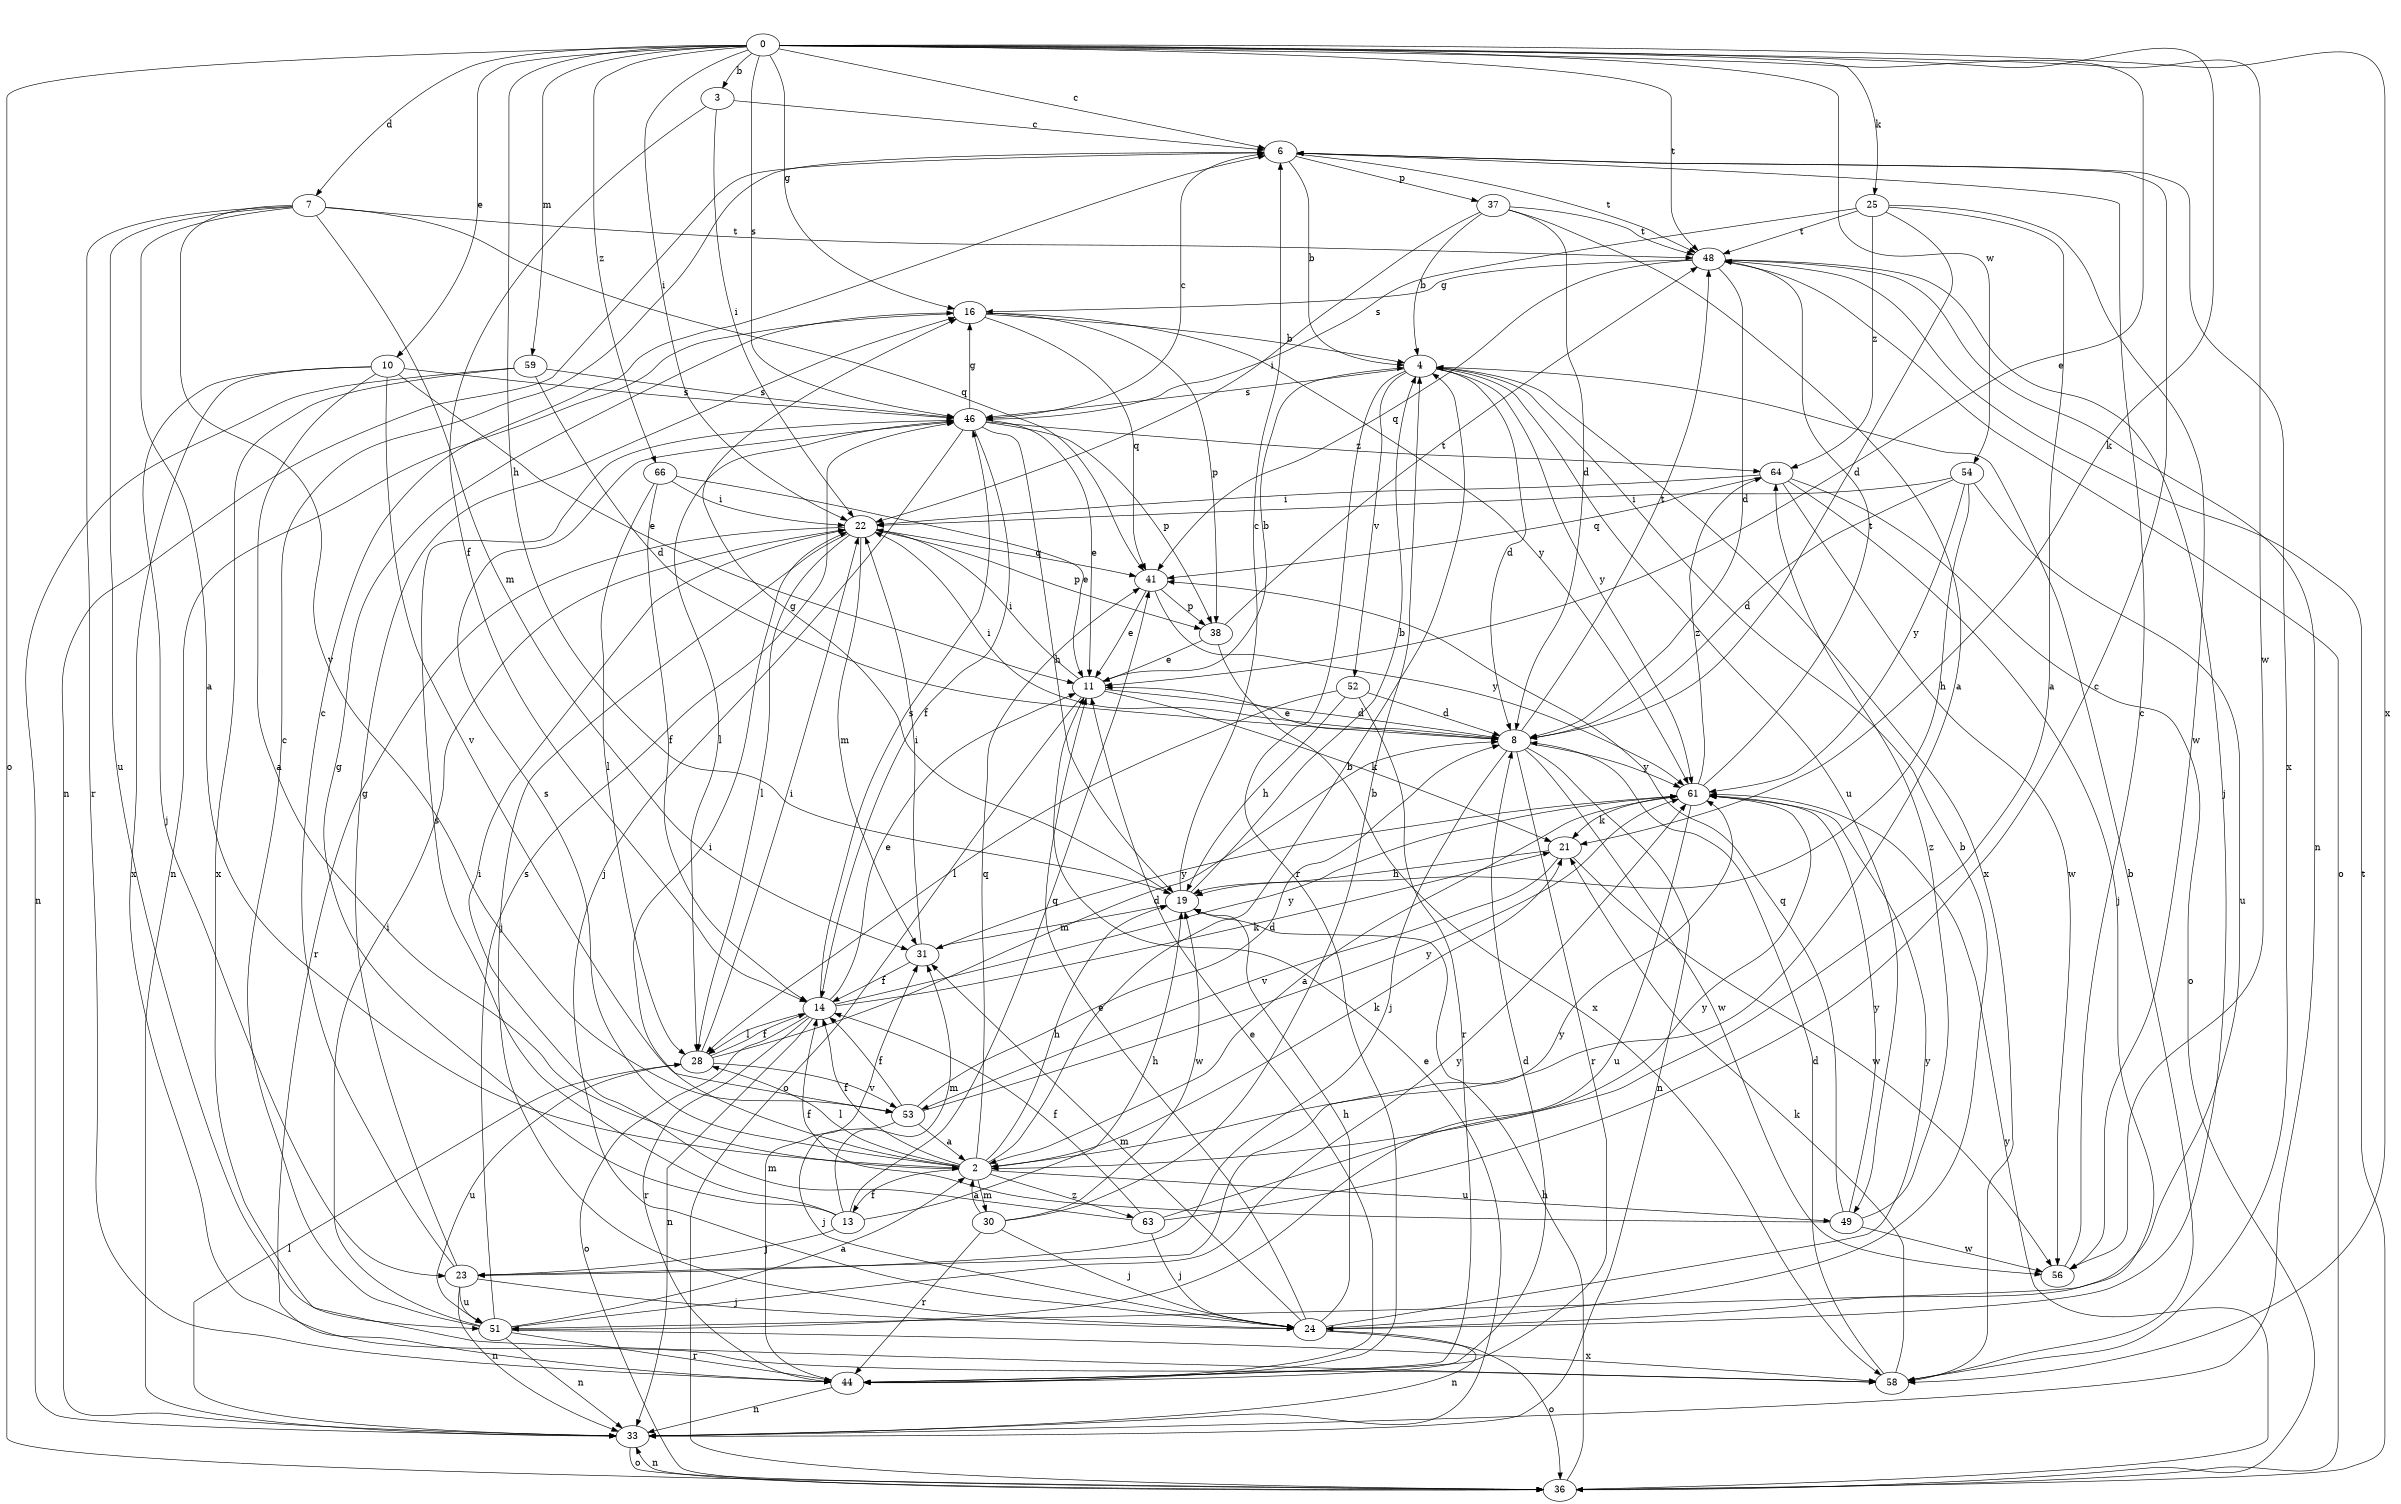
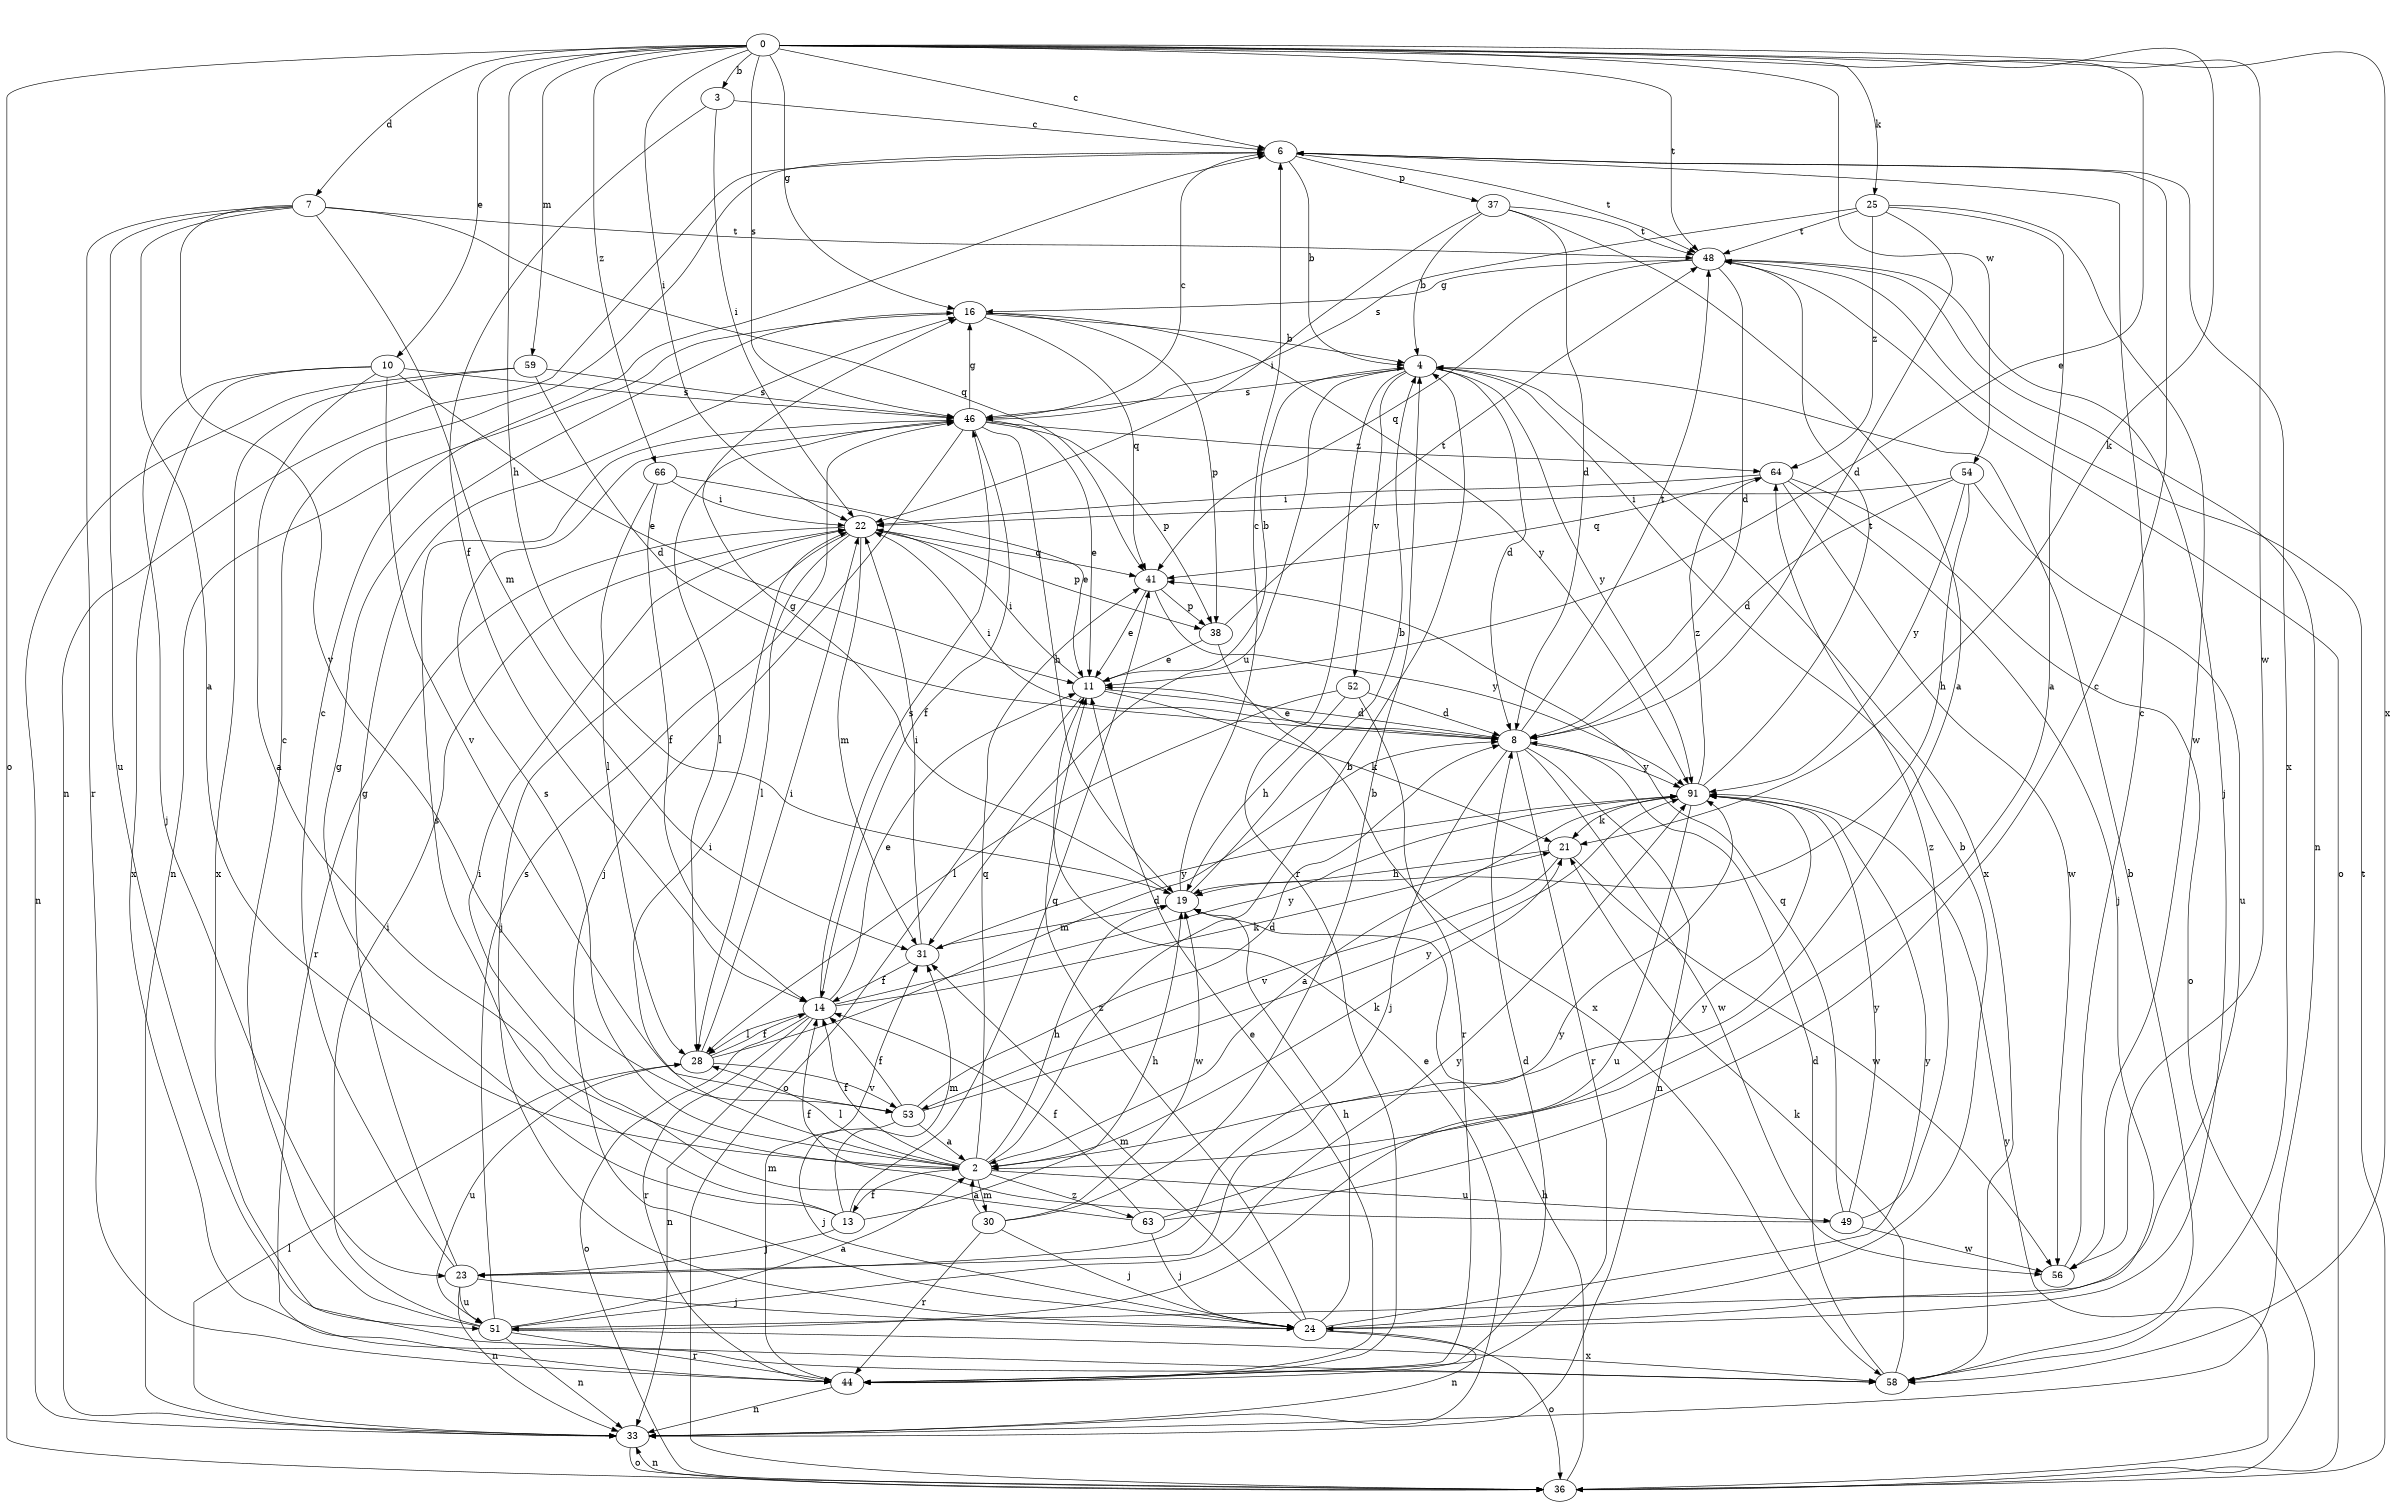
(1789, 725) -> (1212, 670)
(1693, 794) -> (1693, 794)
(1101, 1009) -> (1101, 1009)
